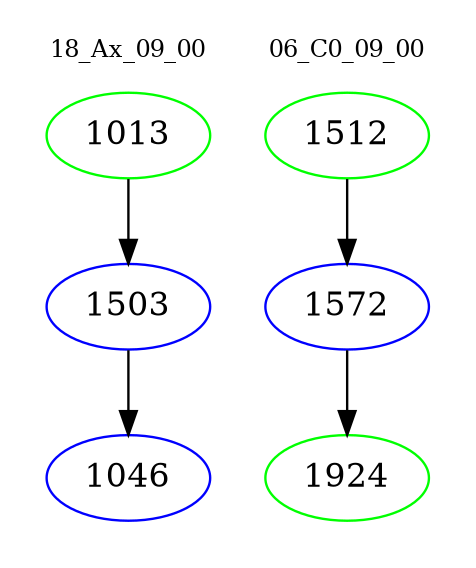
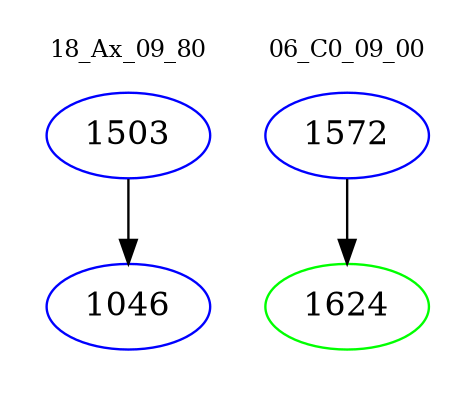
(128, 51) -> (128, 51)
(128, 136) -> none
(347, 136) -> none
(347, 478) -> (347, 307)
